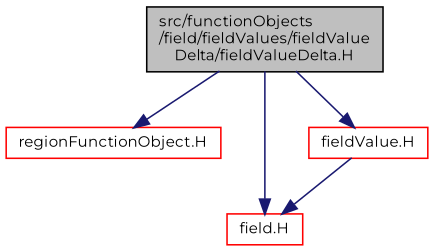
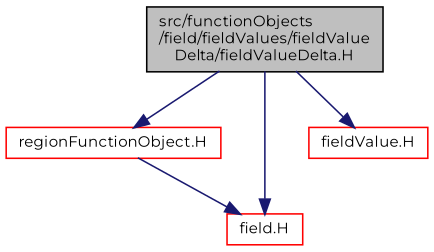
(323, 181) -> (182, 182)
